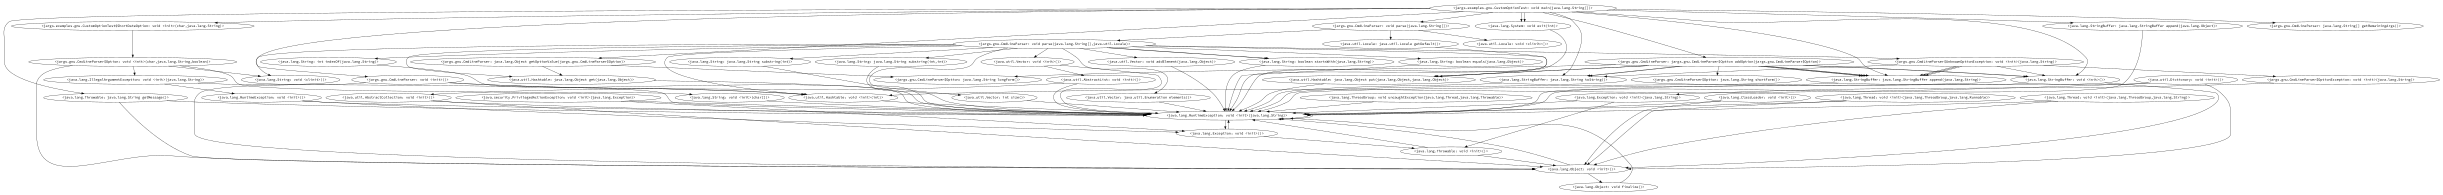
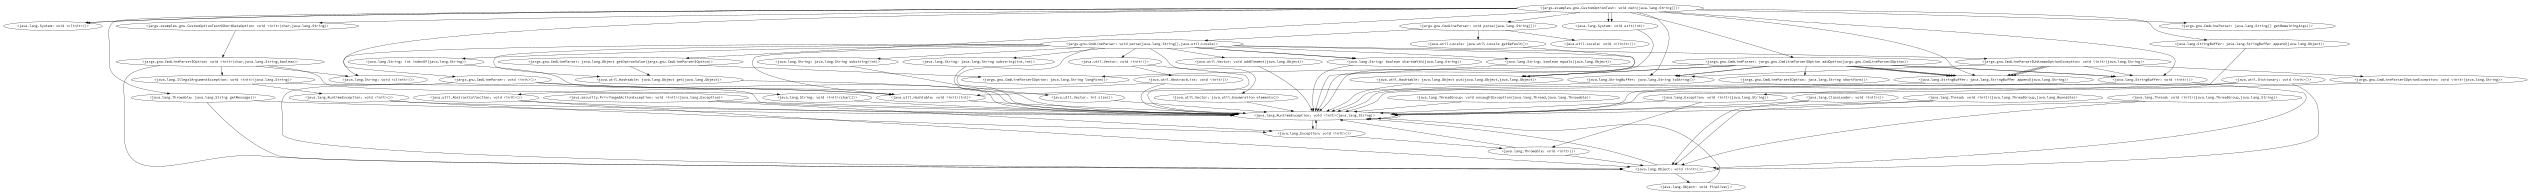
none -> (53, 26)
